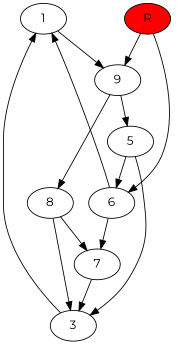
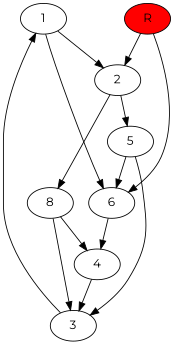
(118, 80) -> (118, 80)
(84, 114) -> (71, 108)
(97, 264) -> (97, 264)
